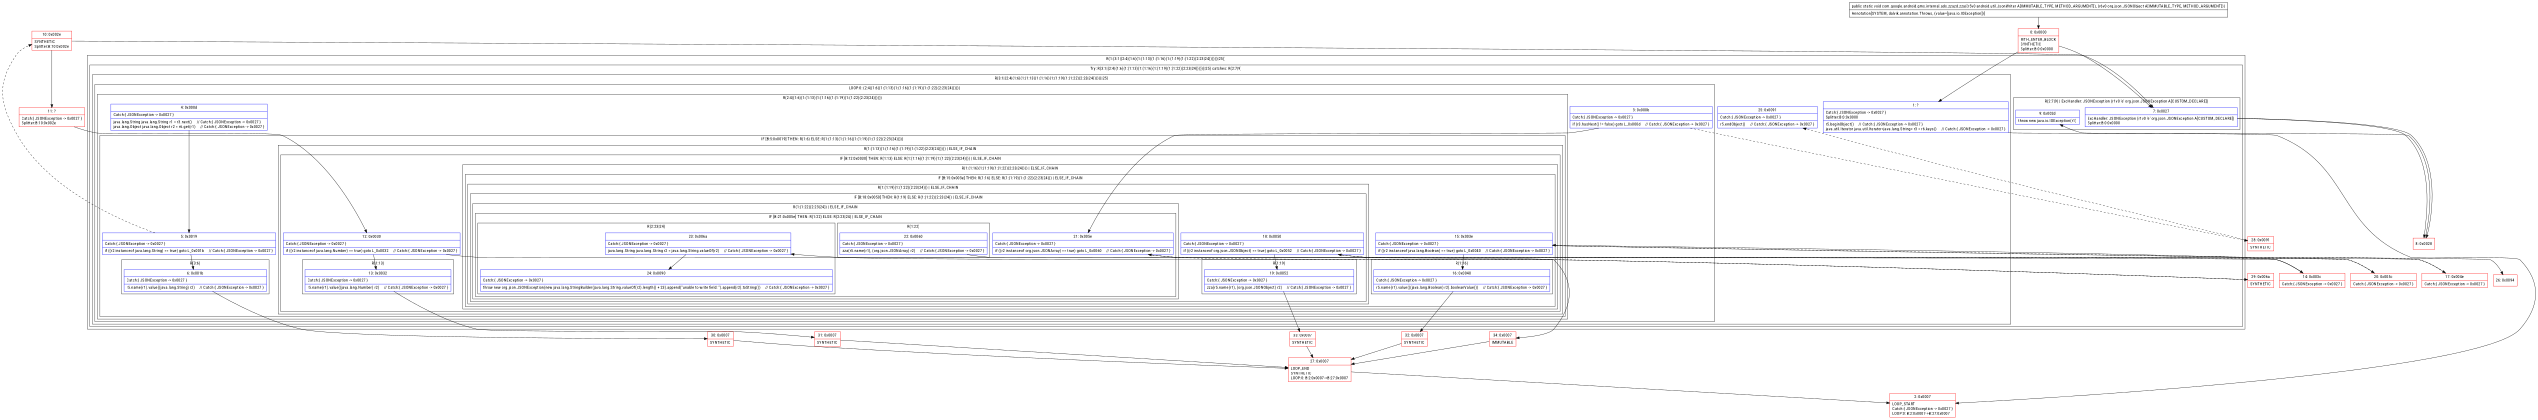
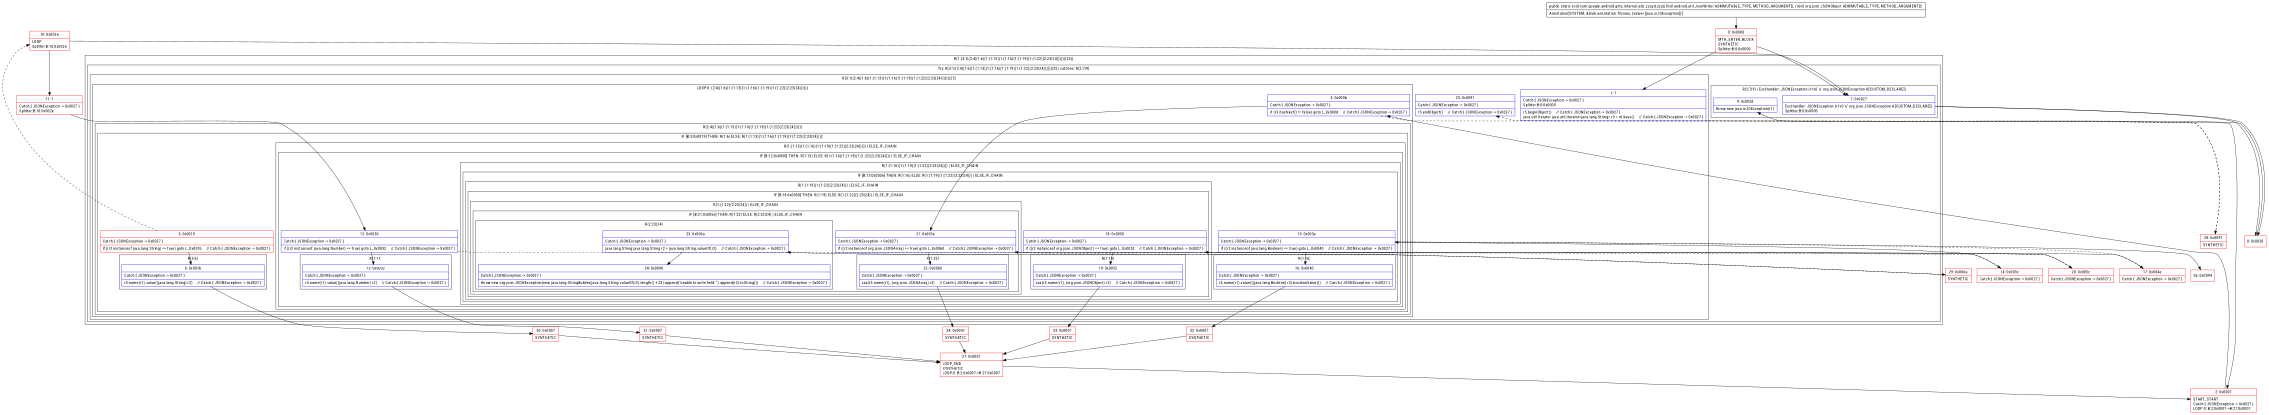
(45, 42) -> (37, 42)
(189, 117) -> none
none -> (1870, 203)
(189, 244) -> (187, 241)
none -> (929, 257)
(1375, 258) -> (1229, 253)
(378, 263) -> (376, 258)
(1503, 342) -> (956, 338)
(1904, 404) -> (2206, 399)
